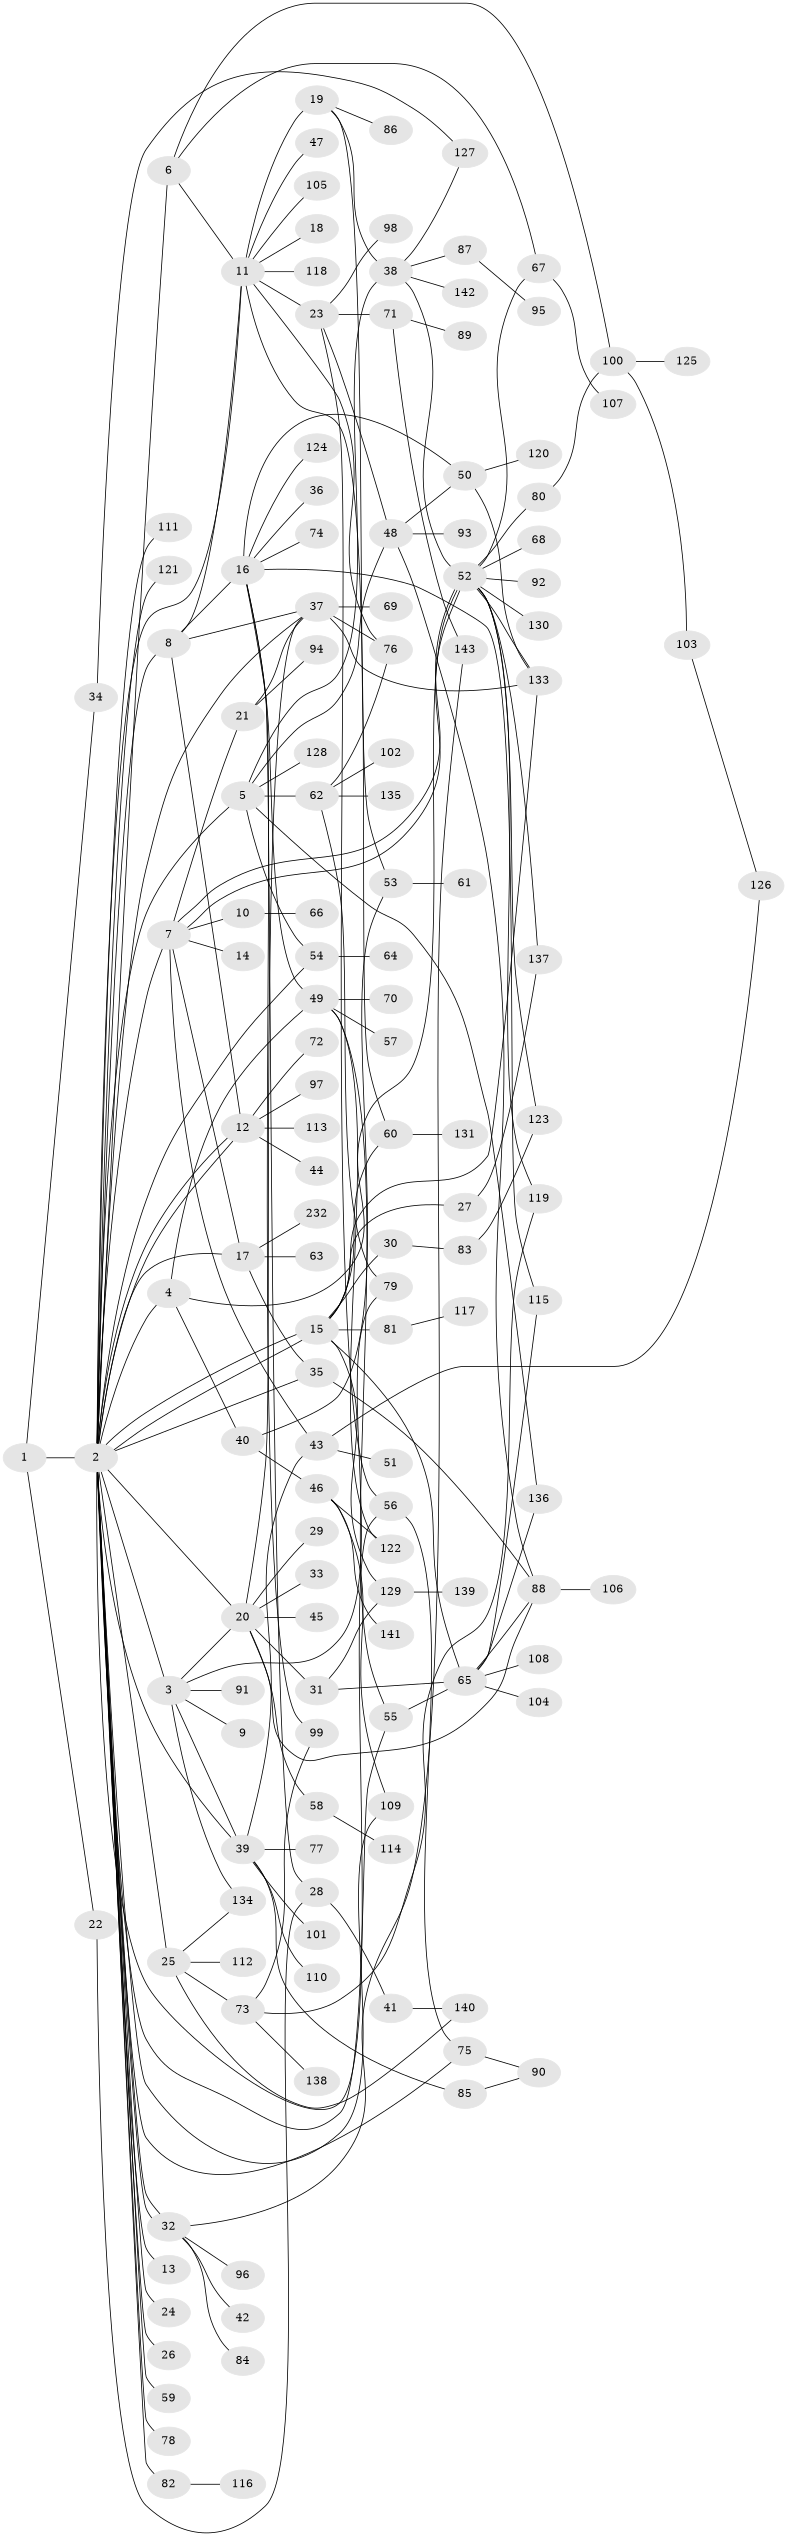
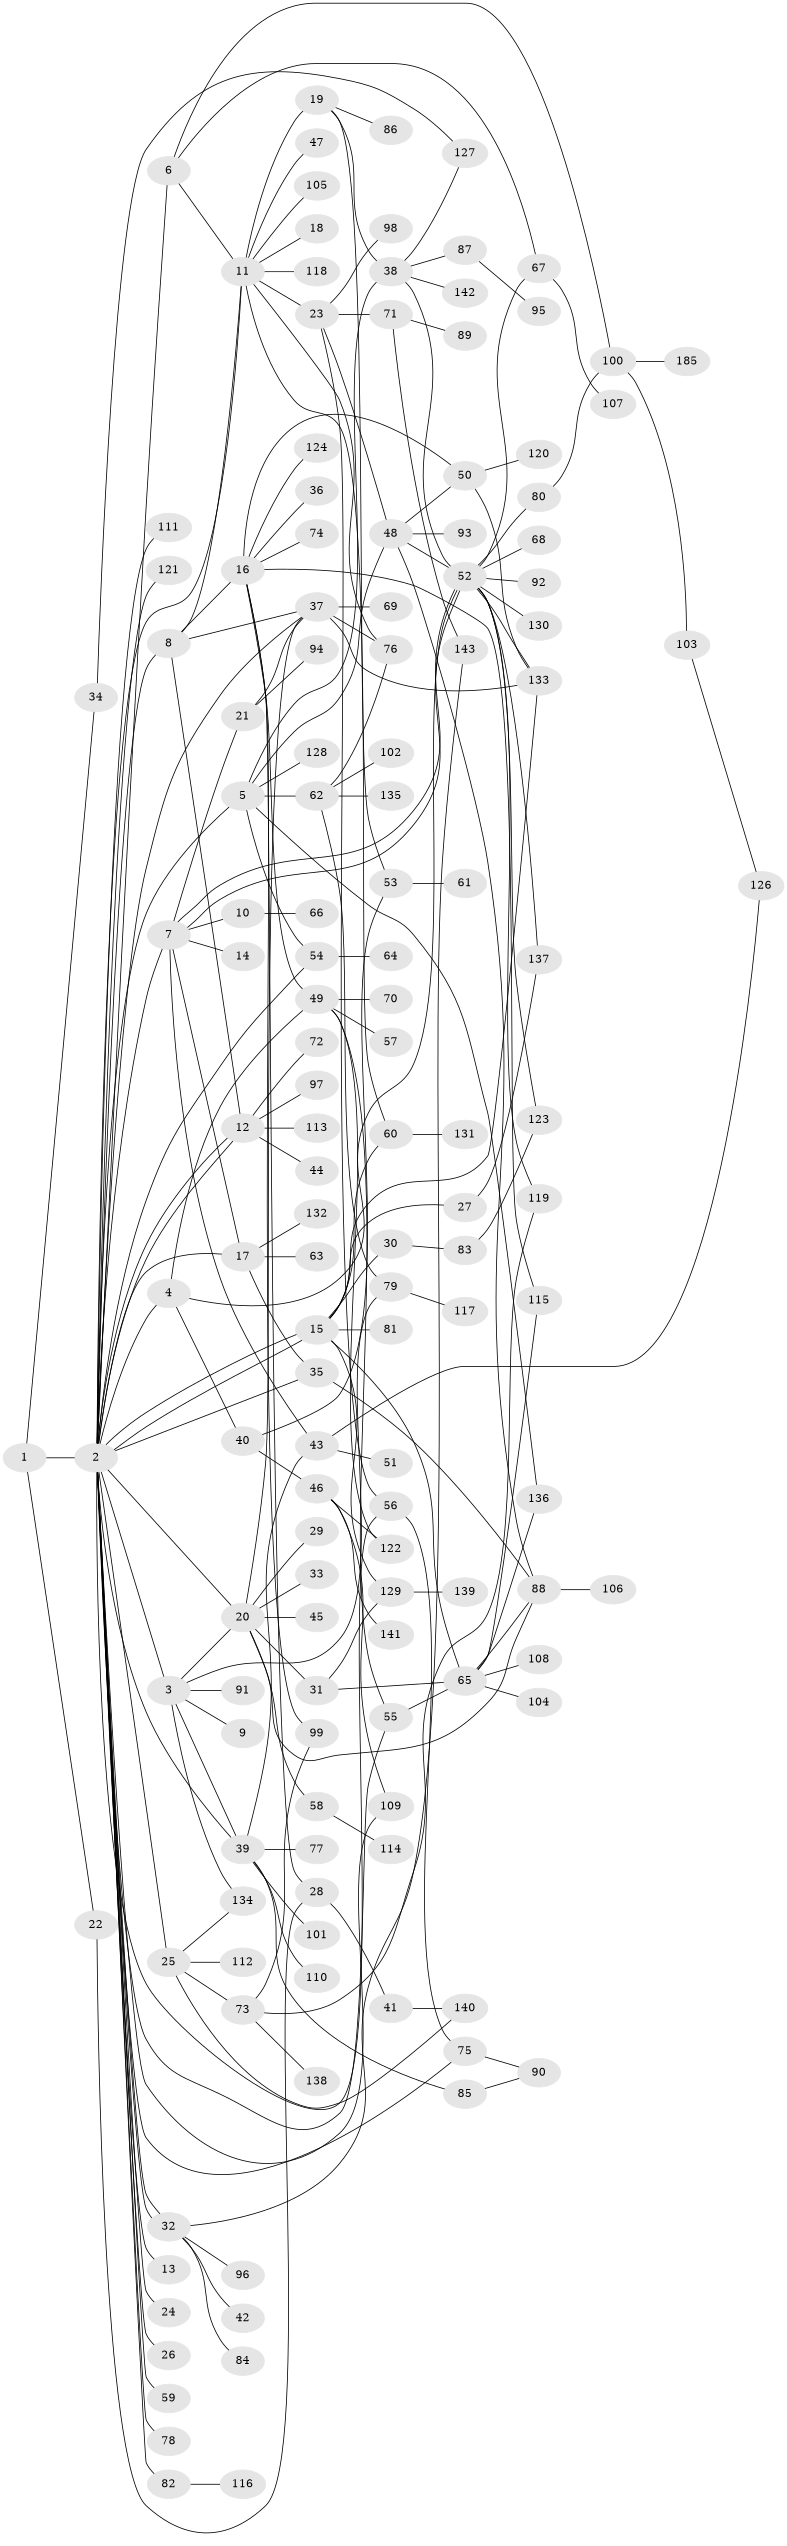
(687, 361) -> (687, 361)
none -> (425, 554)
(317, 1214) -> (317, 1214)
(427, 1321) -> (428, 1299)
